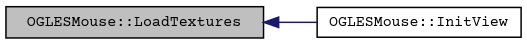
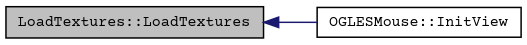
(135, 22) -> (135, 22)
